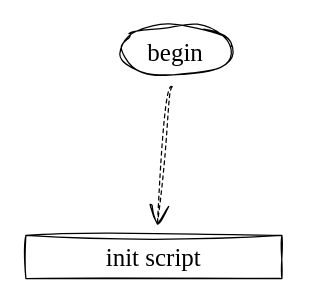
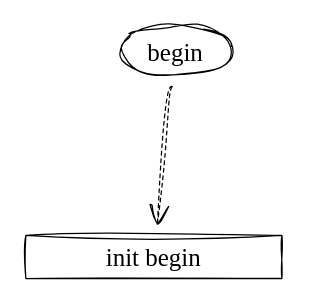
(154, 257) -> (154, 257)
